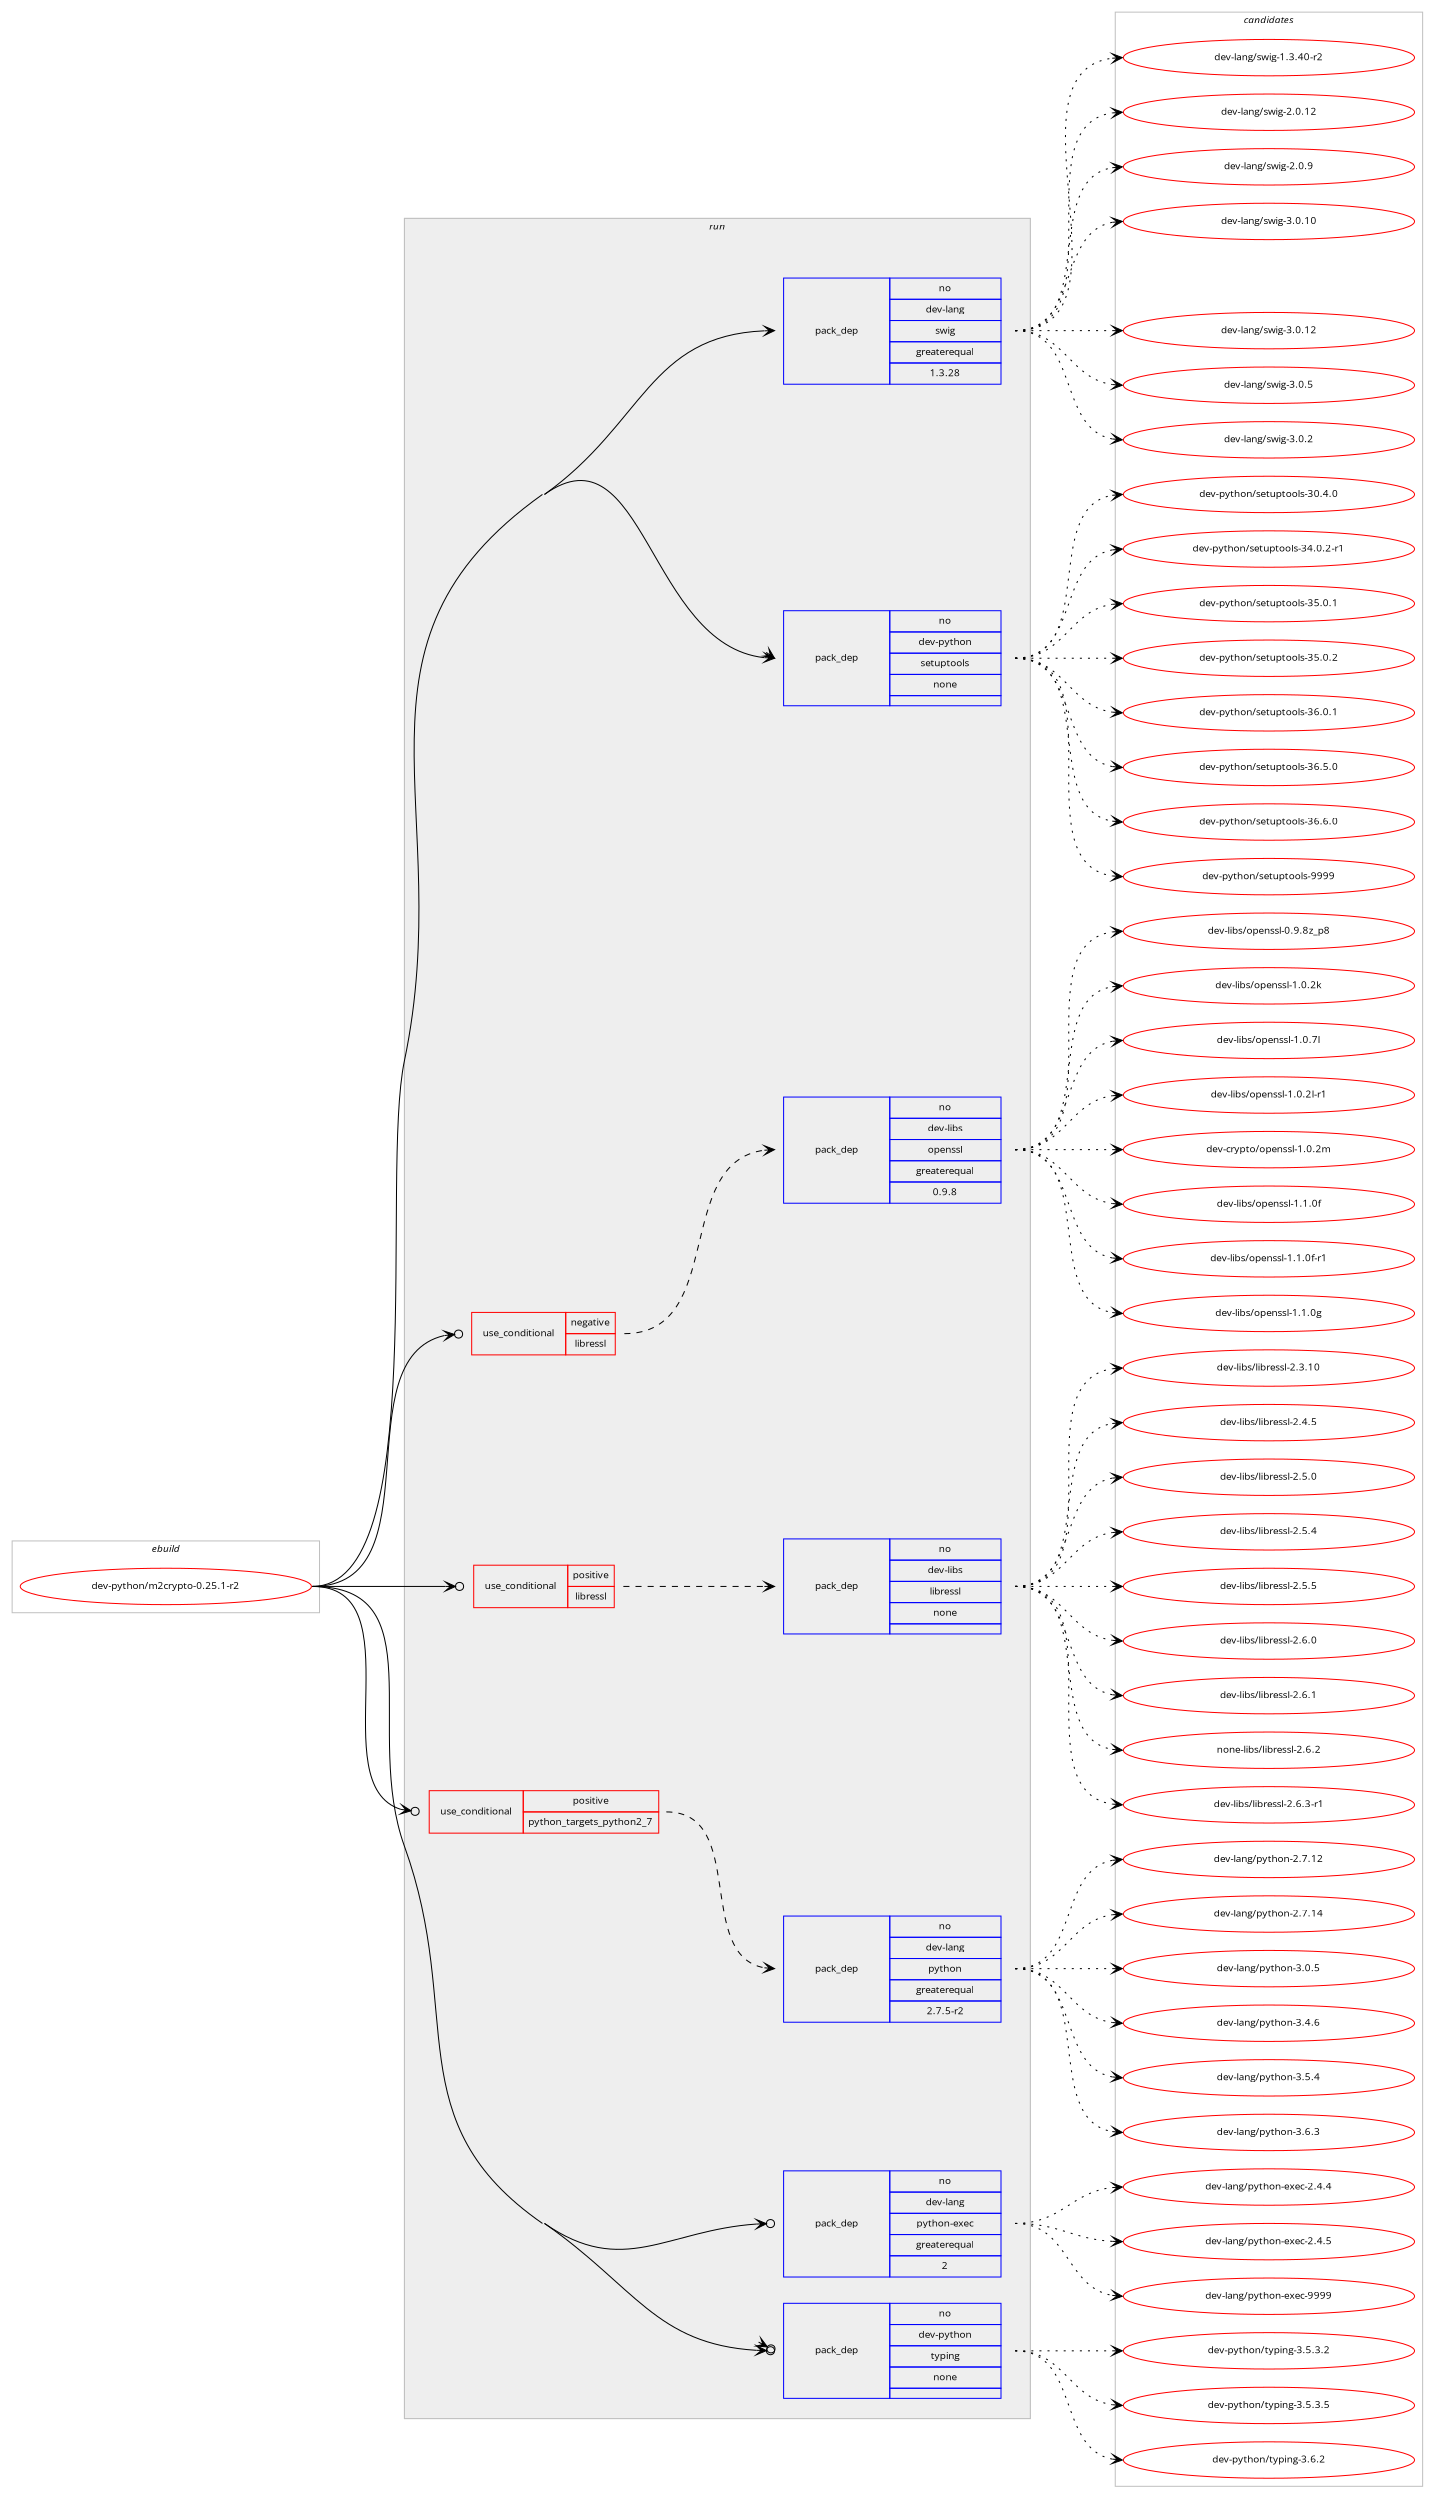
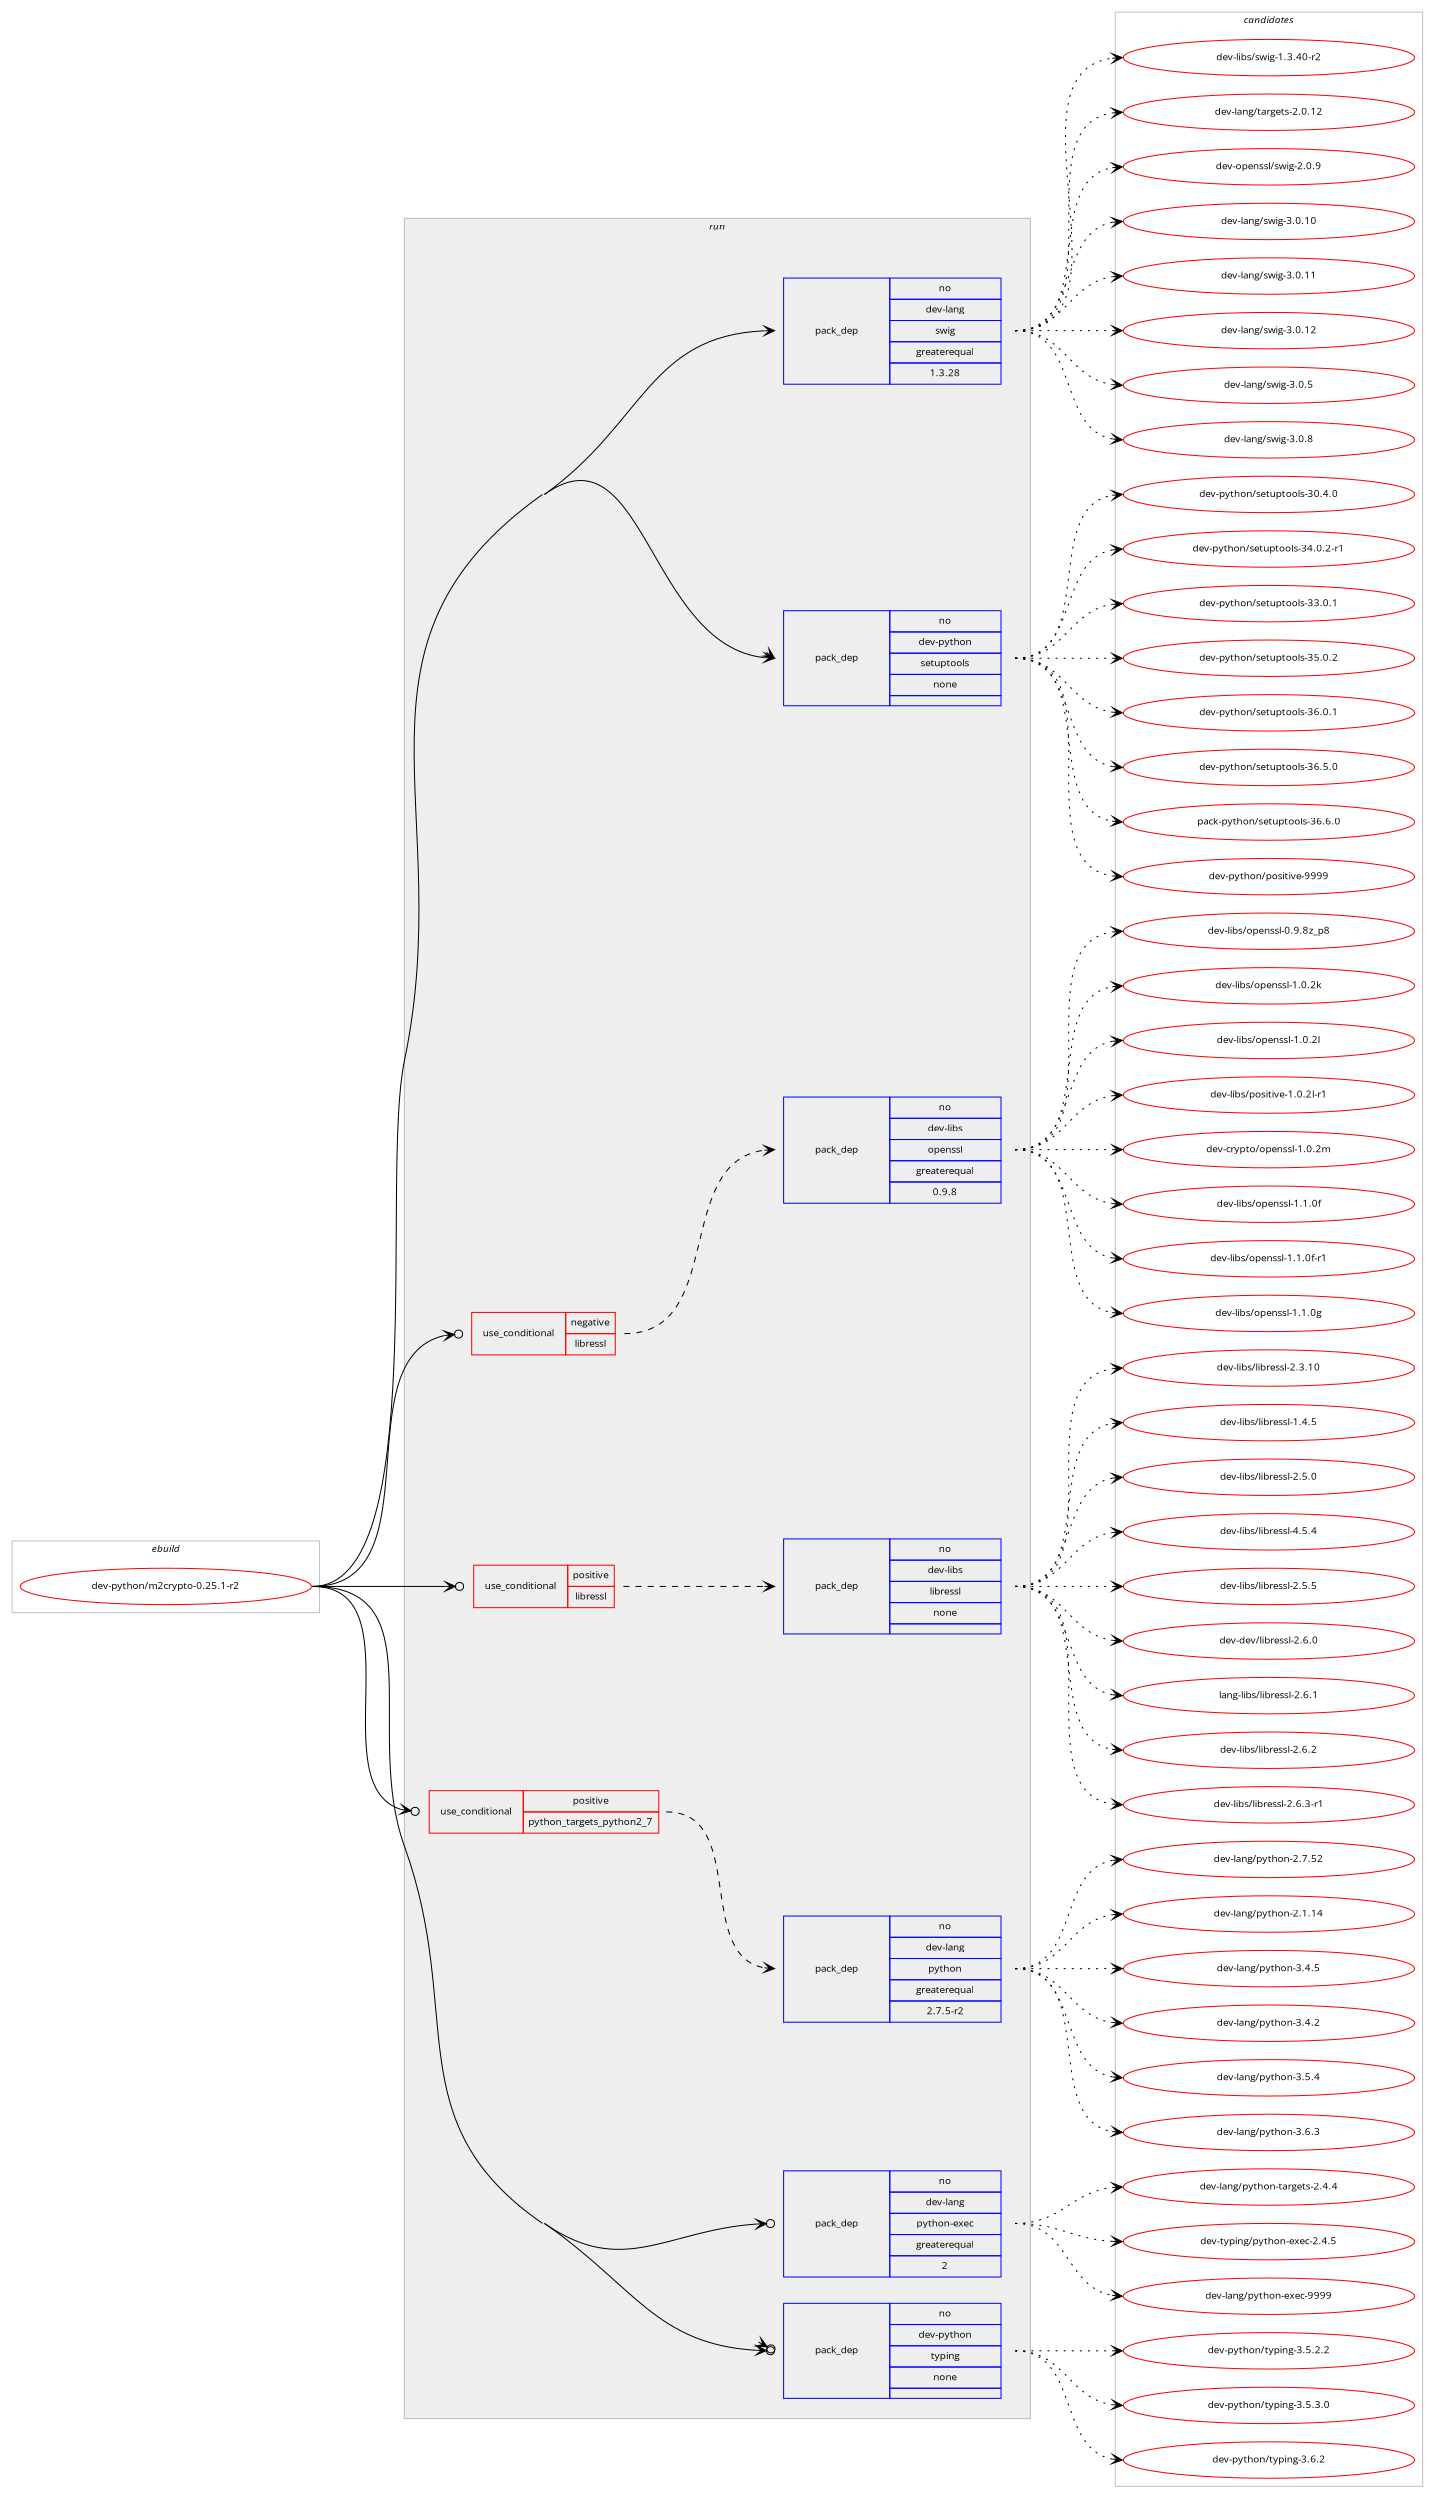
(1269, 58) -> (1269, 58)
(1269, 112) -> (1269, 112)
(1269, 167) -> (1269, 167)
none -> (1269, 276)
(1269, 440) -> (1269, 440)
(1269, 604) -> (1269, 604)
(1269, 822) -> (1269, 822)
(1269, 877) -> (1269, 877)
(1269, 1040) -> (1269, 1040)
(1269, 1095) -> (1269, 1095)
(1269, 1423) -> (1269, 1423)
(1269, 1532) -> (1269, 1532)
(1269, 1641) -> (1269, 1641)
(1269, 1696) -> (1269, 1696)
(1269, 1750) -> (1269, 1750)
(1269, 1859) -> (1269, 1859)
(1269, 1914) -> (1269, 1914)
(1269, 1969) -> (1269, 1969)
(1269, 2023) -> (1269, 2023)
(1269, 2187) -> (1269, 2187)
(1269, 2242) -> (1269, 2242)
(1269, 2351) -> (1269, 2351)
(1269, 2405) -> (1269, 2405)
